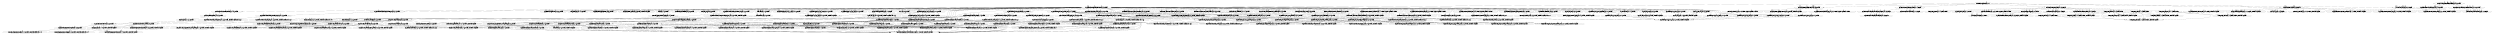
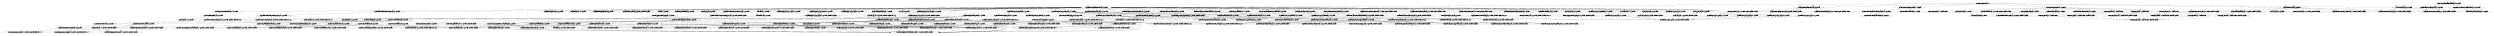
none -> (2197, 16)
